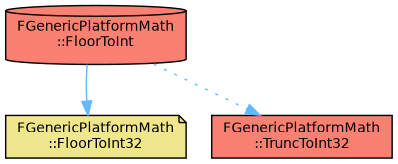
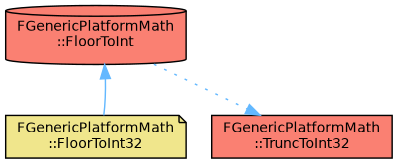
(86, 83) -> (105, 97)
